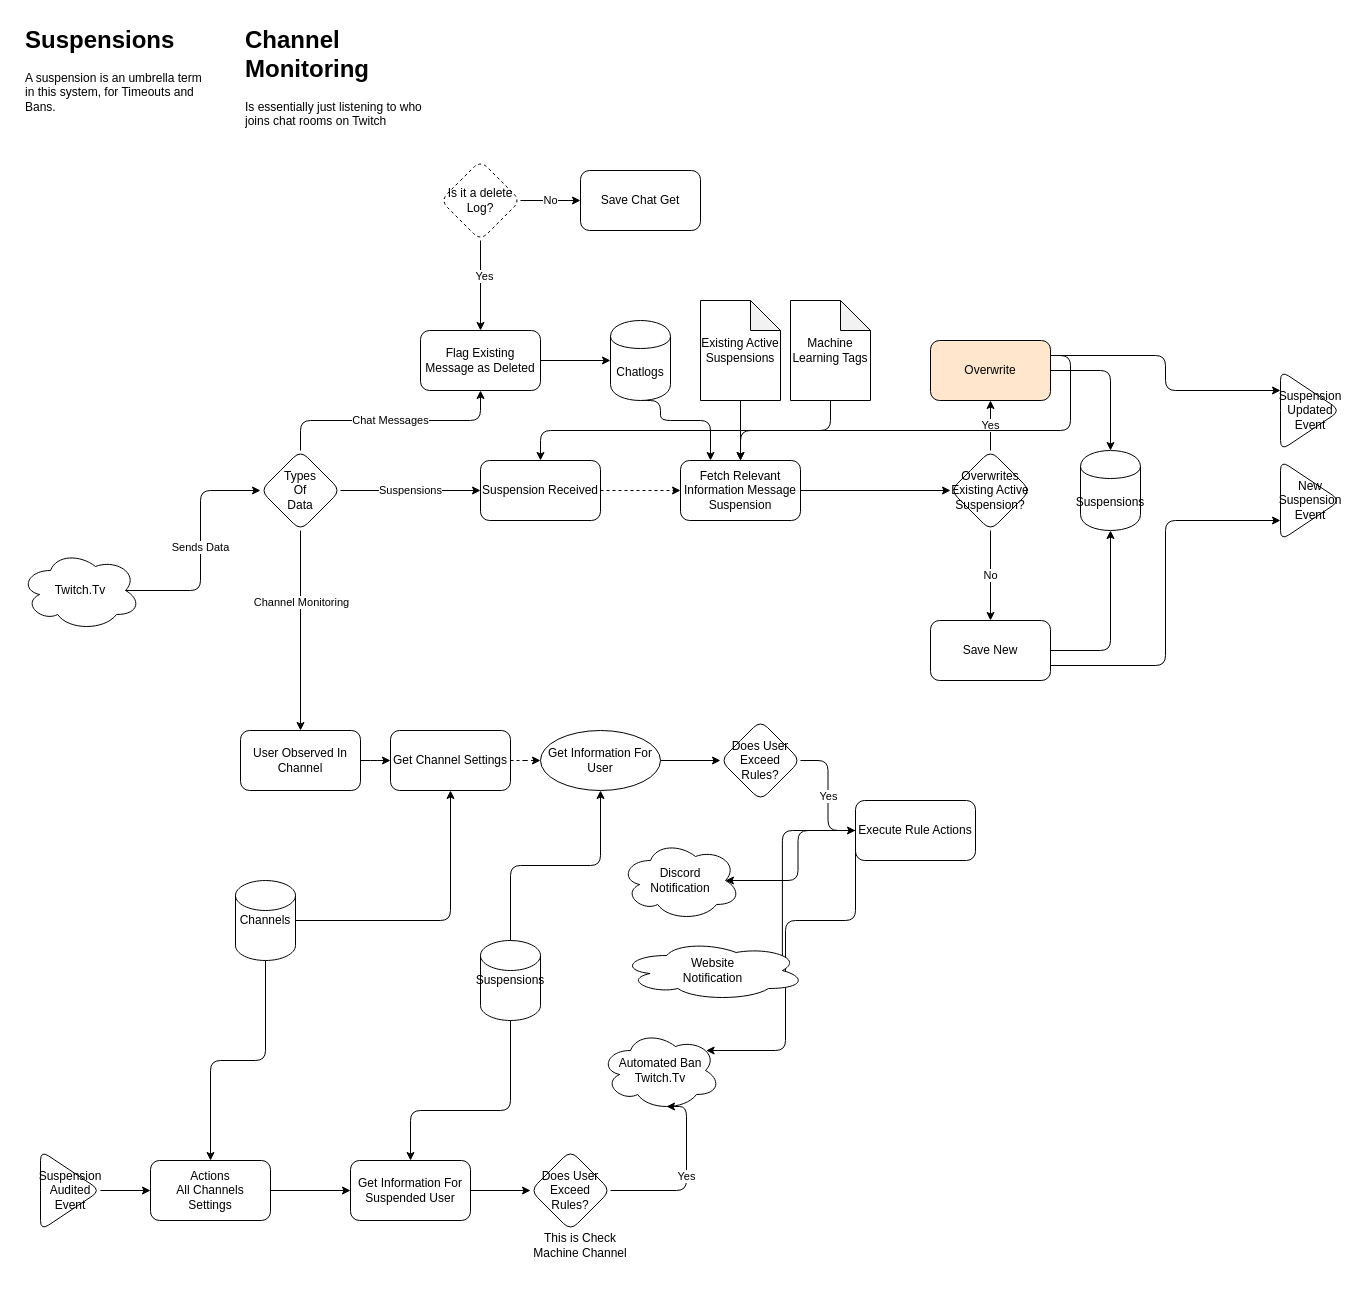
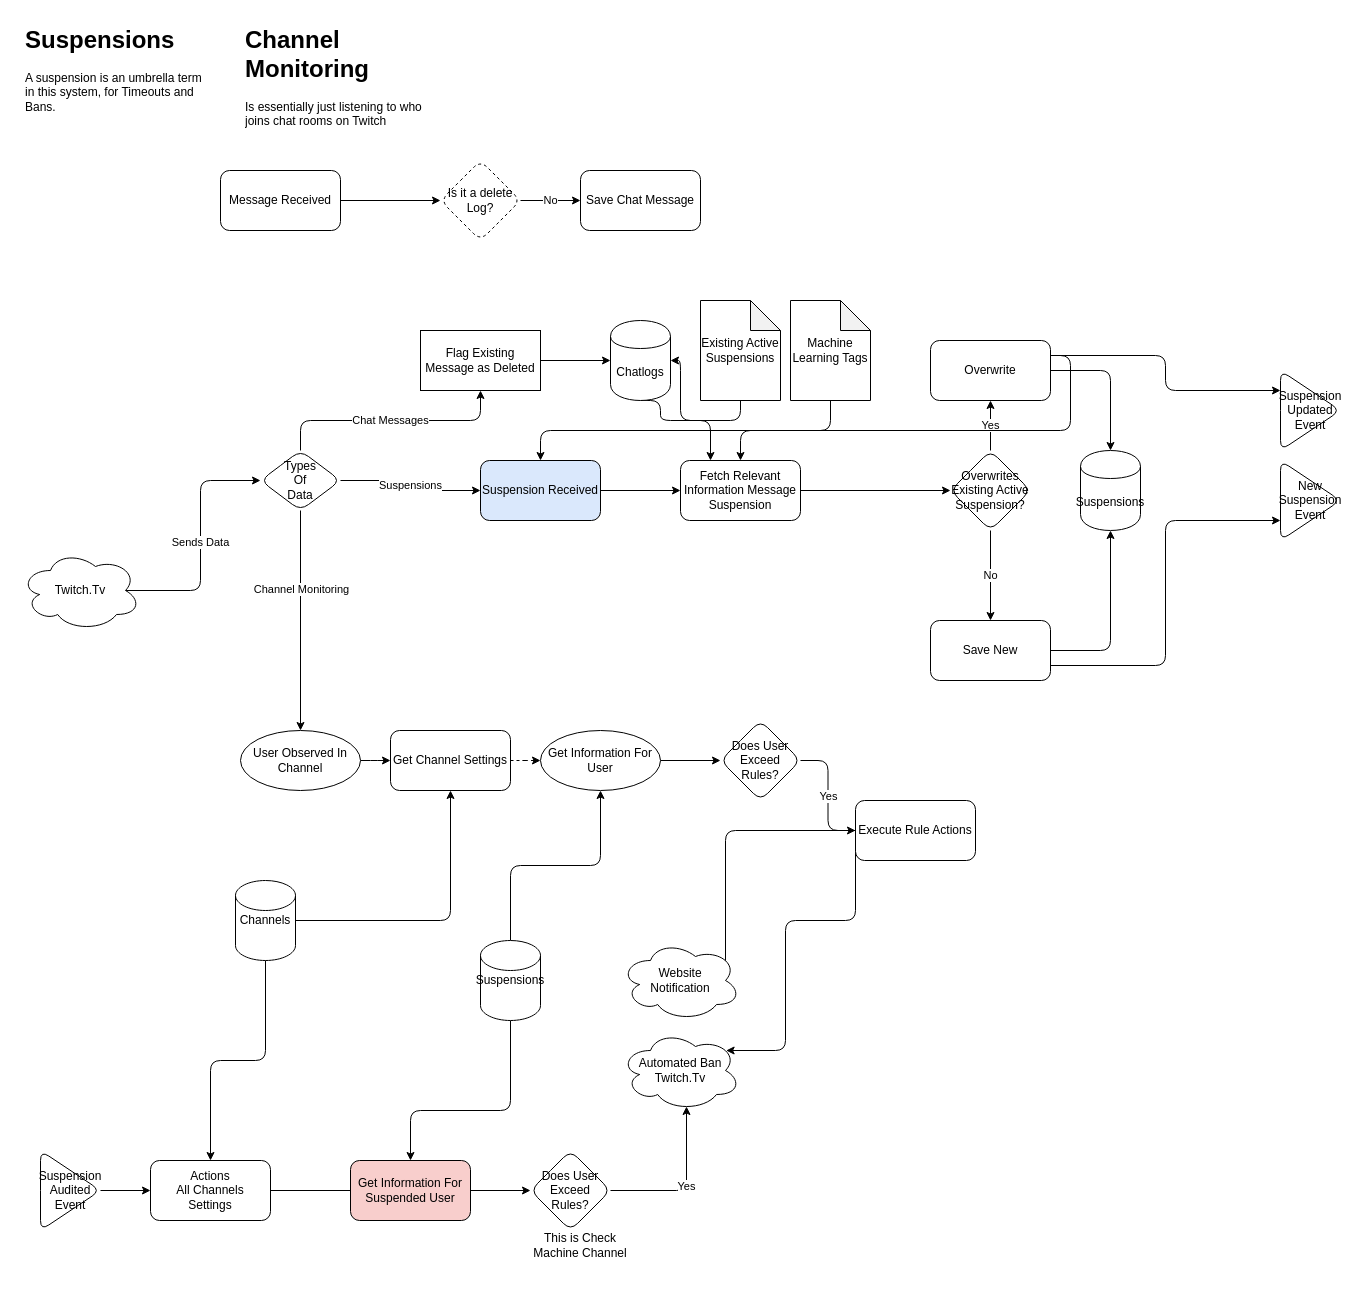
none -> (281, 201)
none -> (387, 201)
(641, 201) -> (641, 201)
(481, 282) -> none
(481, 361) -> (481, 361)
(991, 371) -> (991, 371)
(741, 422) -> (681, 388)
(301, 491) -> (301, 481)
(541, 491) -> (541, 491)
(638, 491) -> (638, 491)
(301, 761) -> (301, 761)
(681, 881) -> none
(784, 881) -> none
(713, 971) -> (681, 981)
(661, 1071) -> (681, 1071)
(342, 1191) -> (345, 1191)
(411, 1191) -> (411, 1191)
